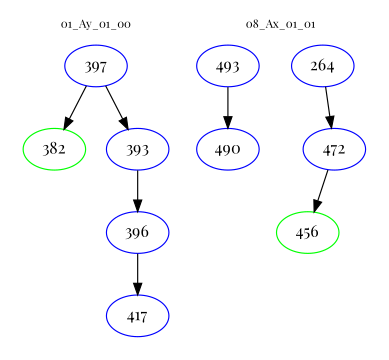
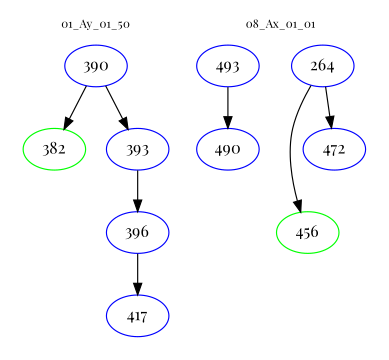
(96, 25) -> (96, 25)
(96, 66) -> (96, 66)
(323, 185) -> (291, 142)
